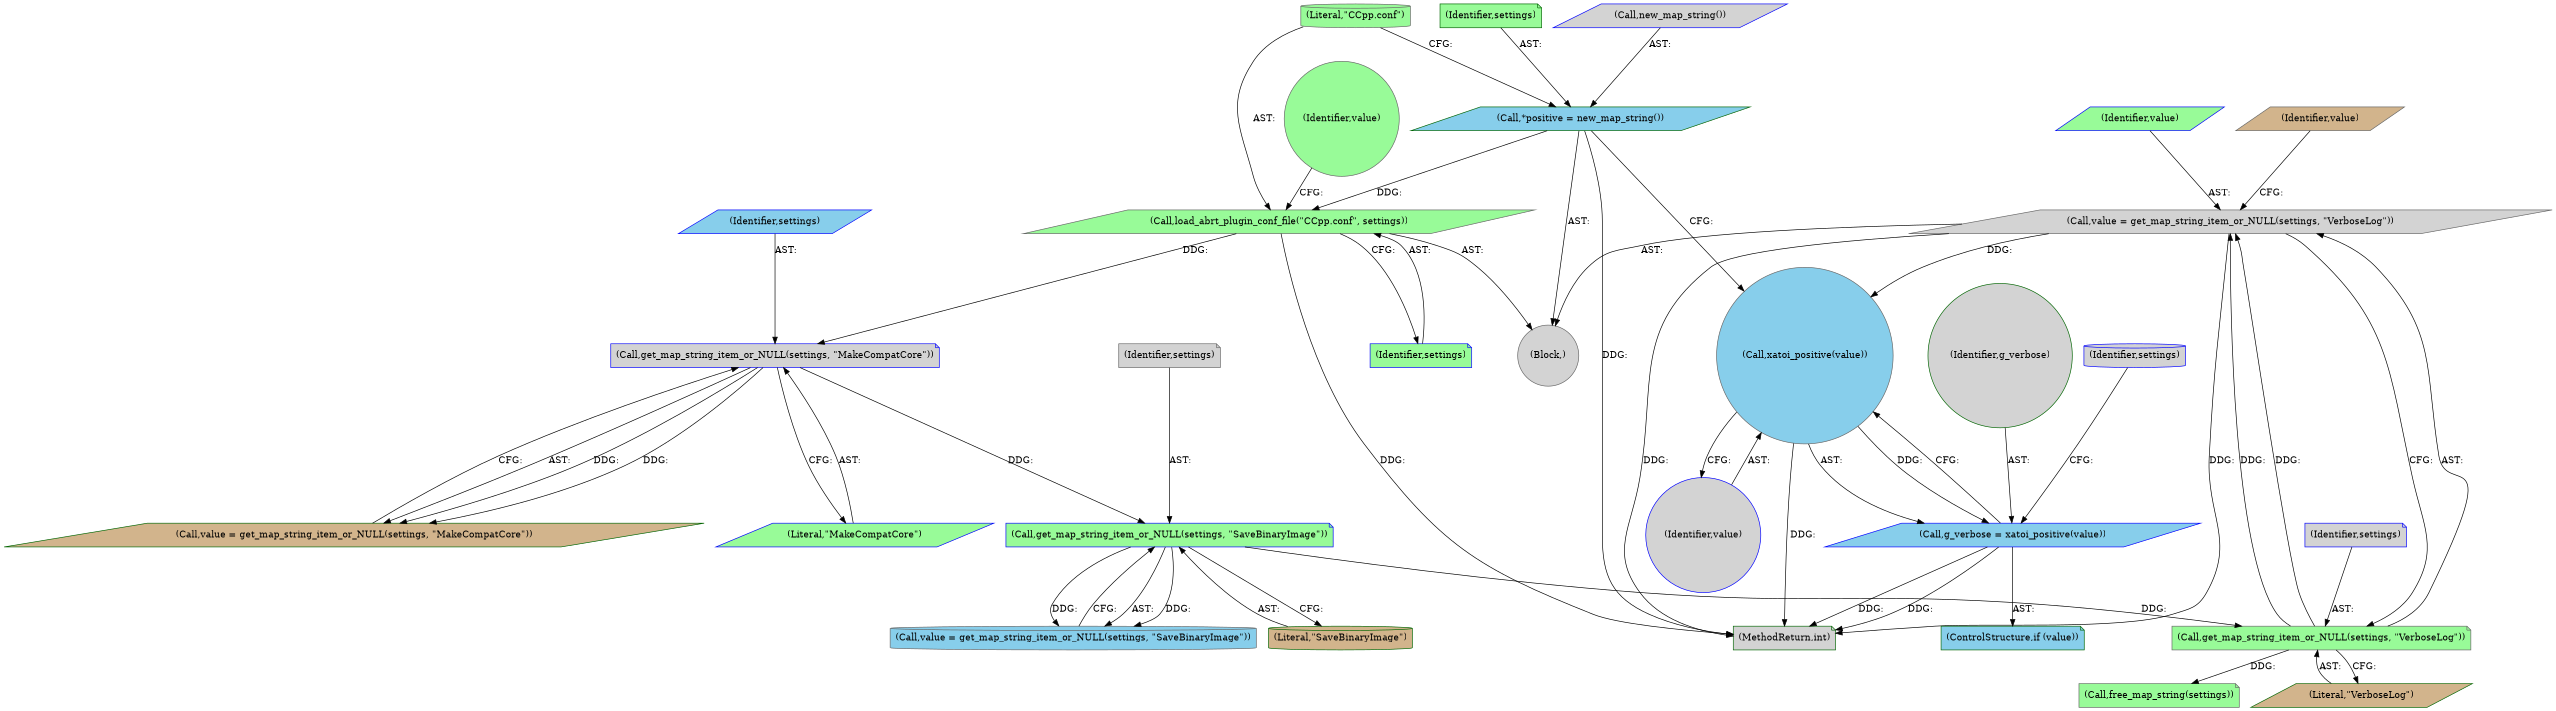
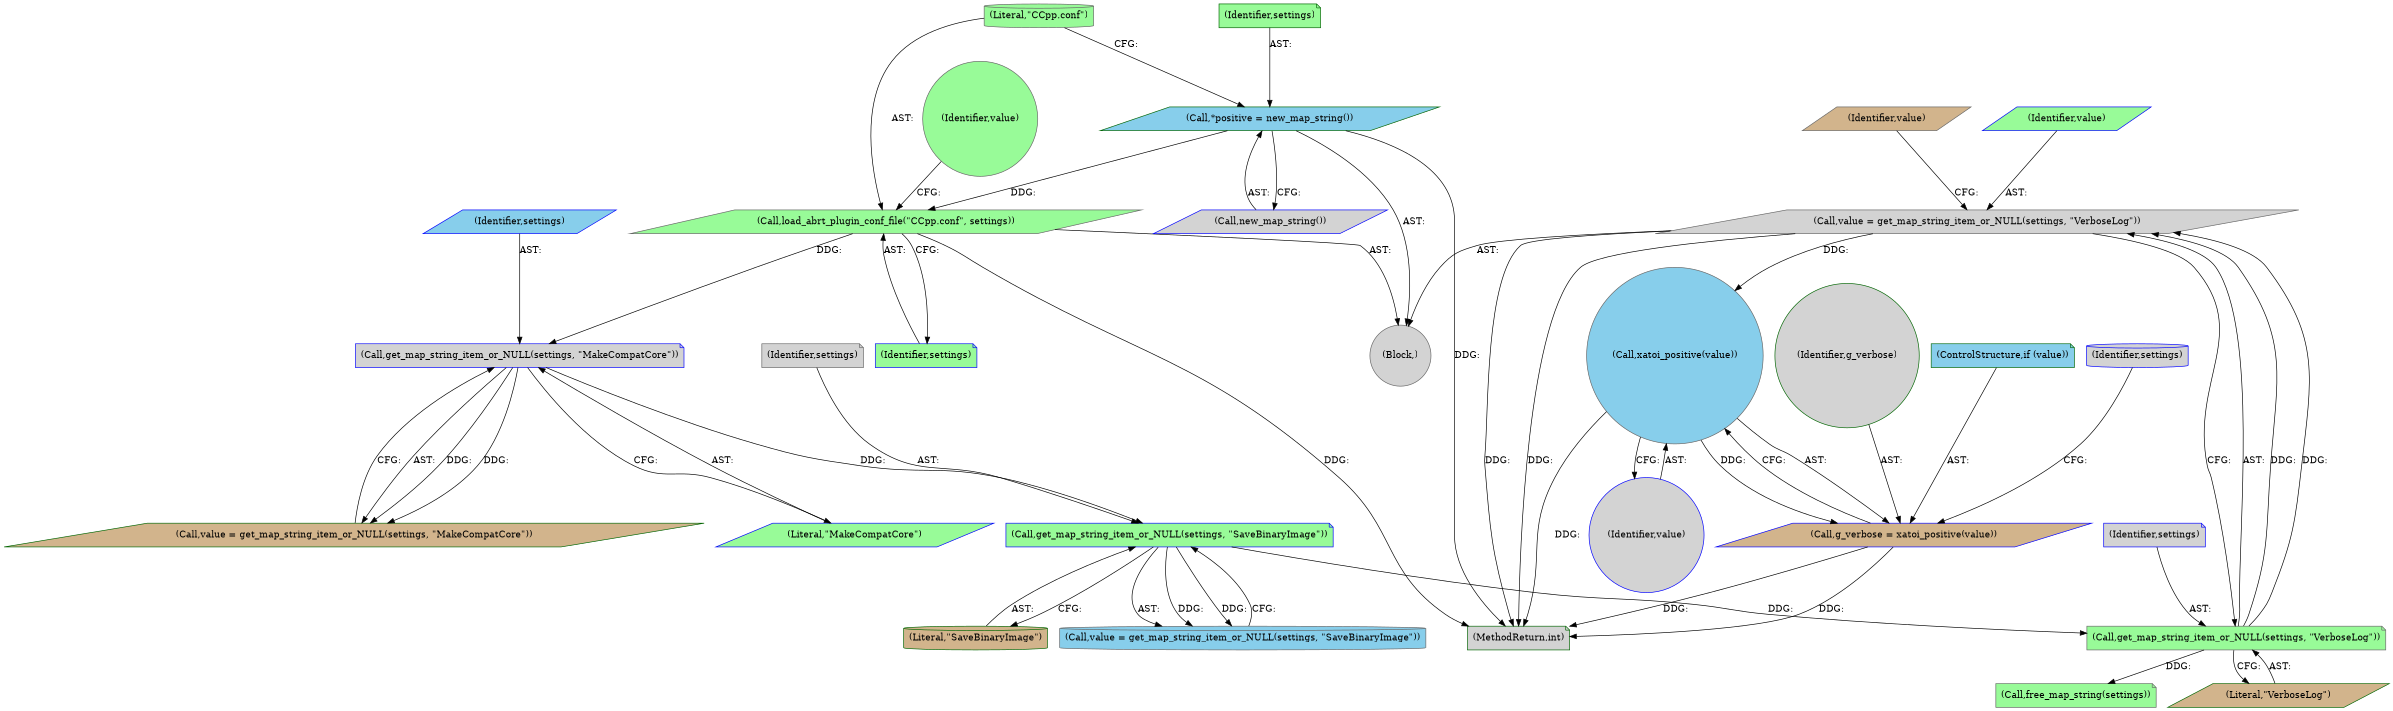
(1665, 208) -> (1276, 167)
(2013, 535) -> (1904, 535)
(2013, 583) -> (1955, 442)
